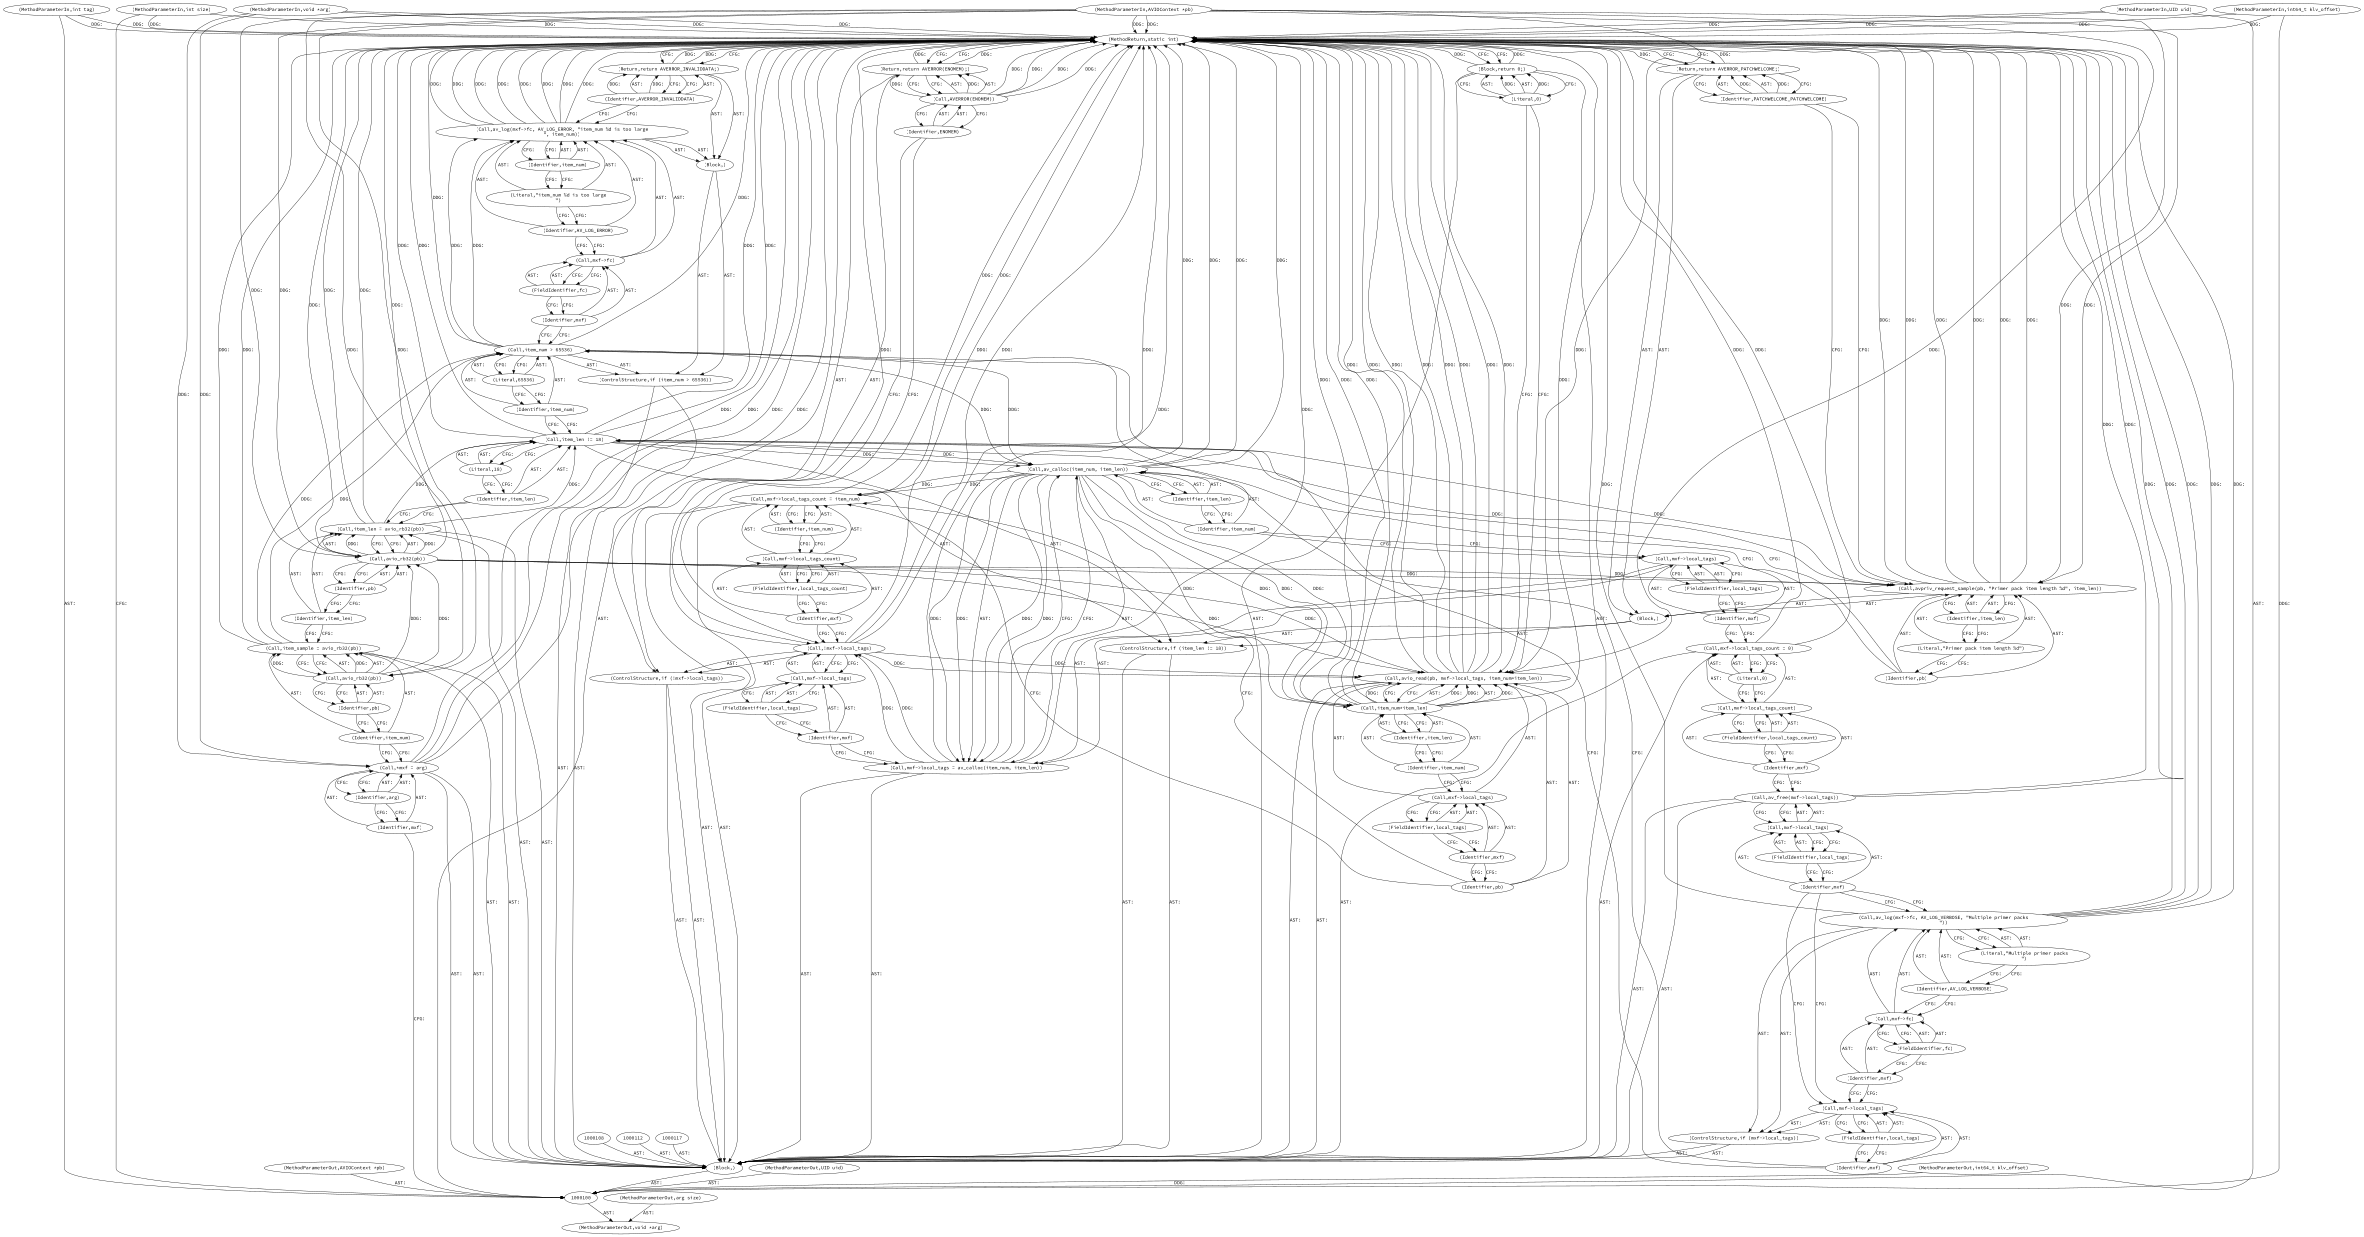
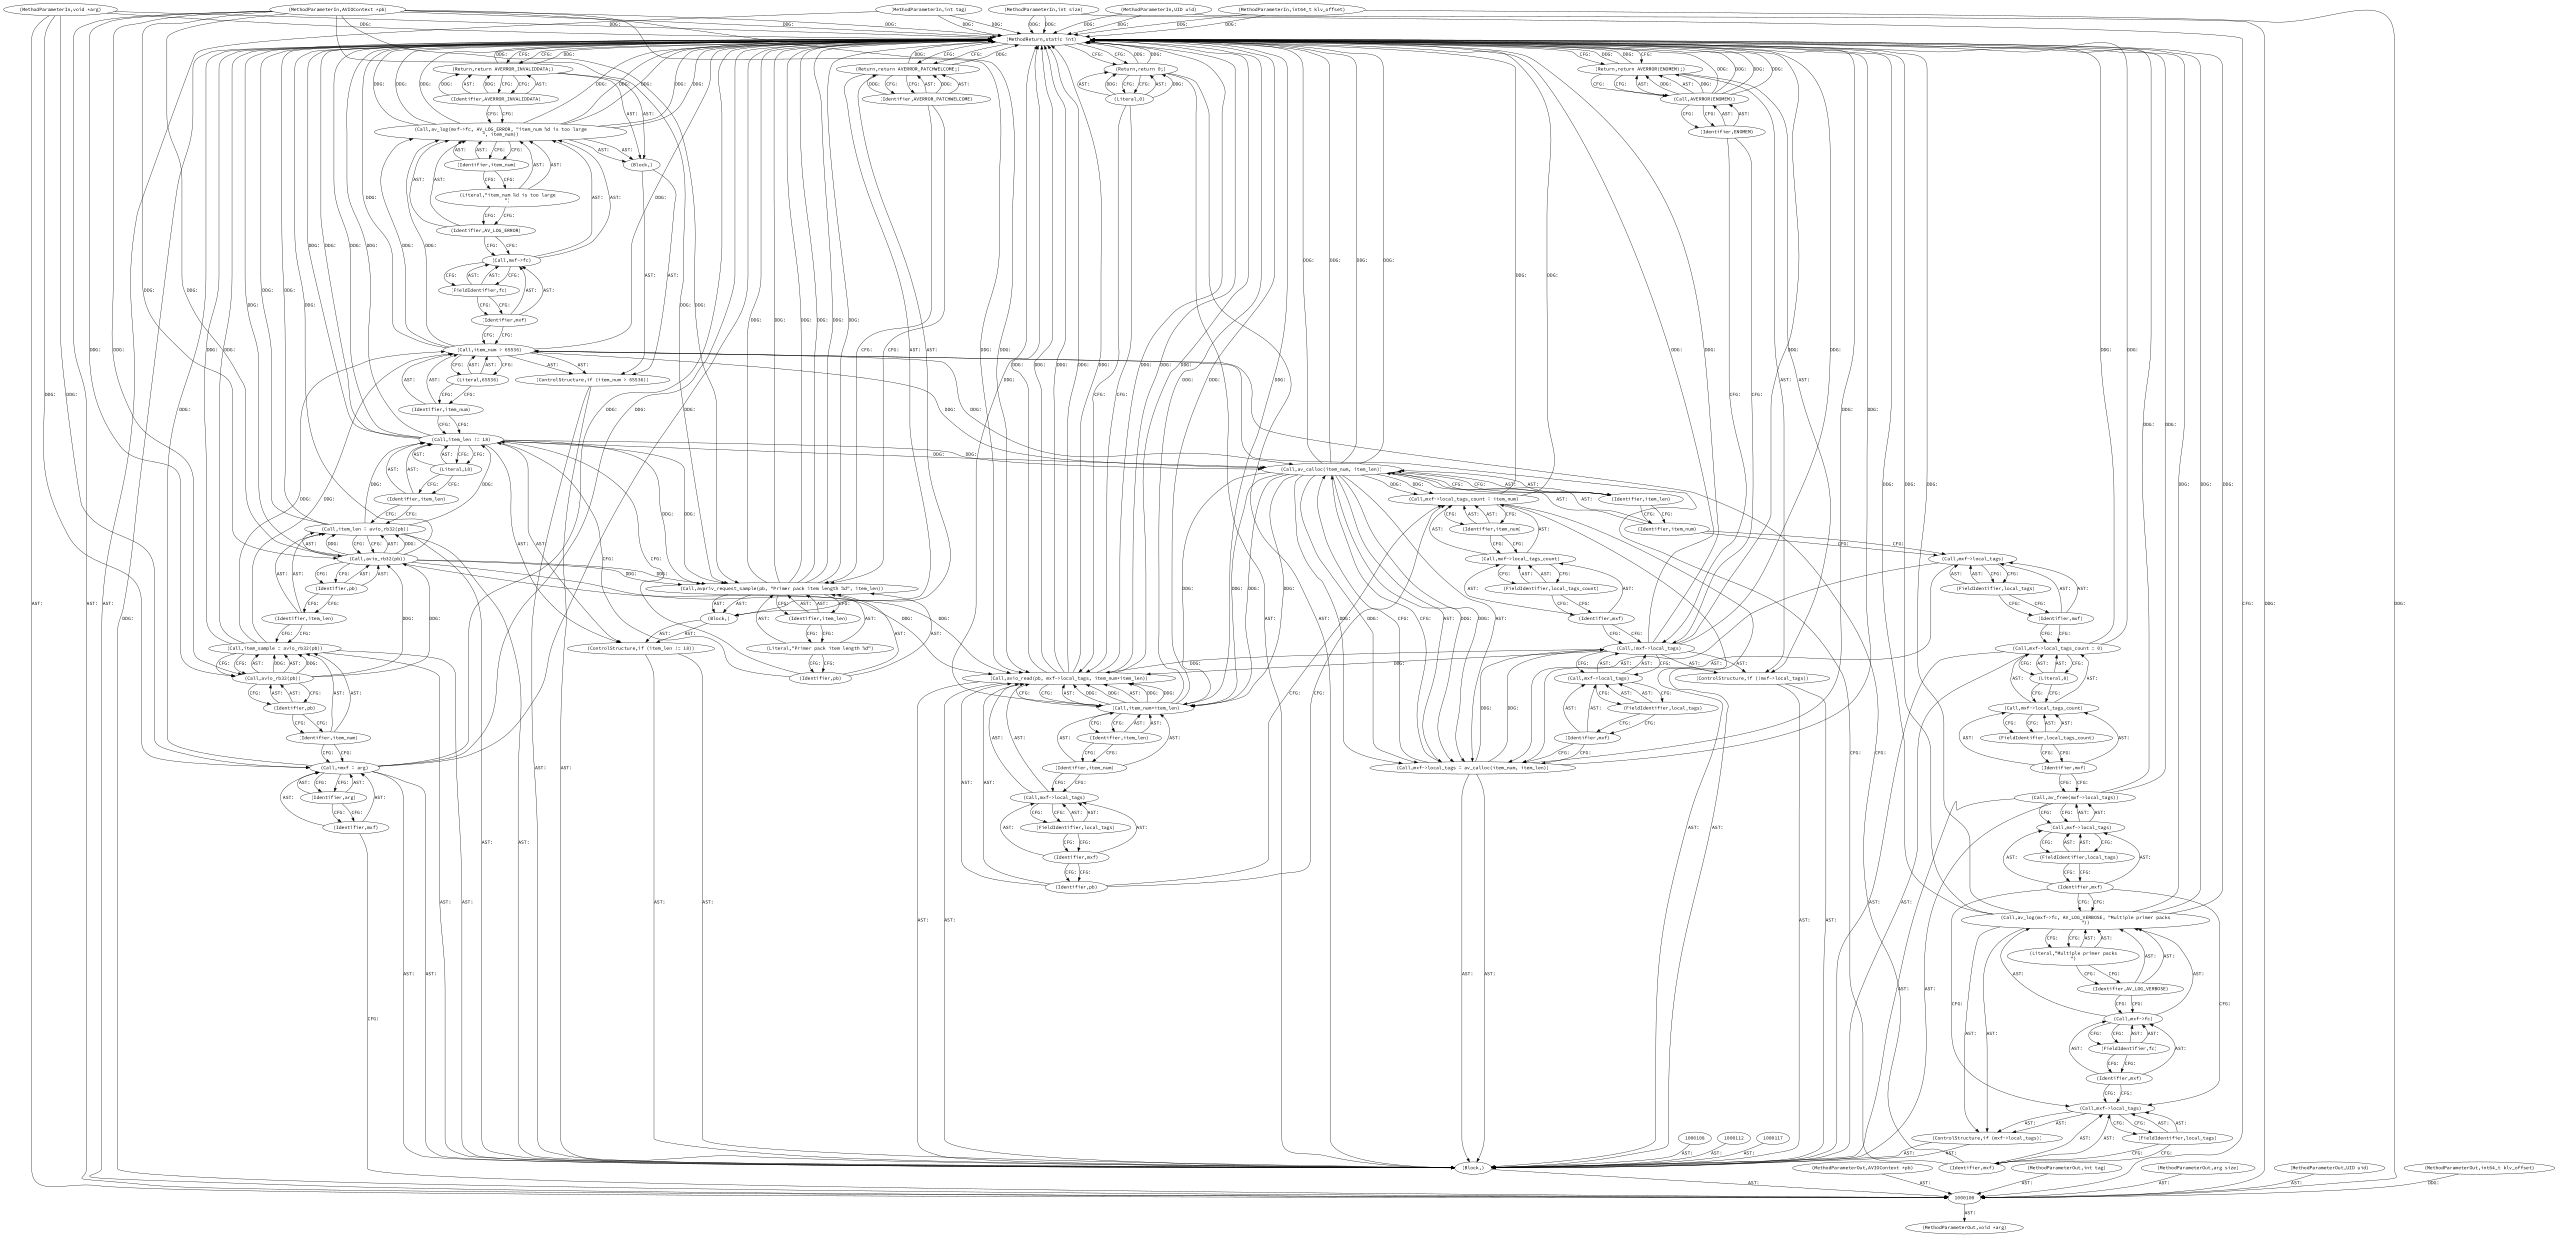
(1502, 69) -> (1141, 69)
(1773, 99) -> (926, 99)
(2260, 604) -> (2272, 604)
(605, 619) -> (129, 619)
none -> (2067, 1168)
none -> (178, 1186)
none -> (403, 1193)
(642, 1212) -> (2084, 1192)
